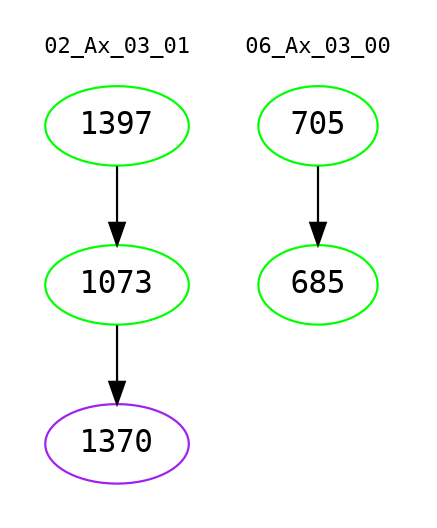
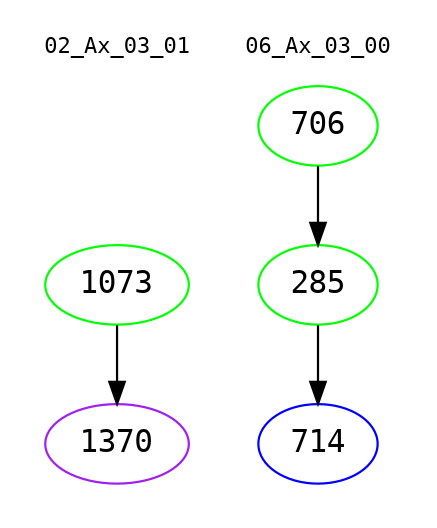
(117, 126) -> none
(318, 126) -> (318, 126)
(318, 285) -> (318, 285)
none -> (318, 444)
